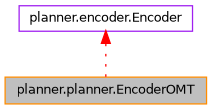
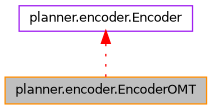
(106, 91) -> (106, 91)
